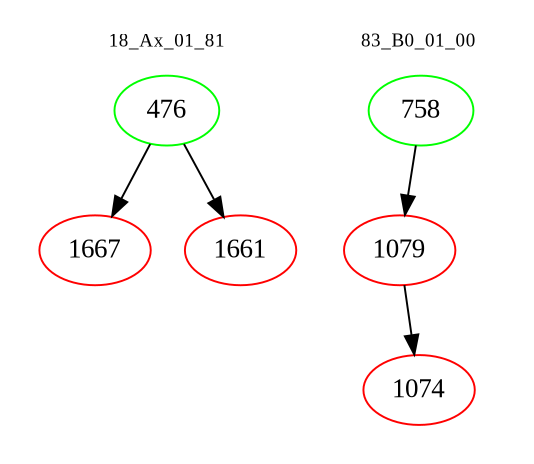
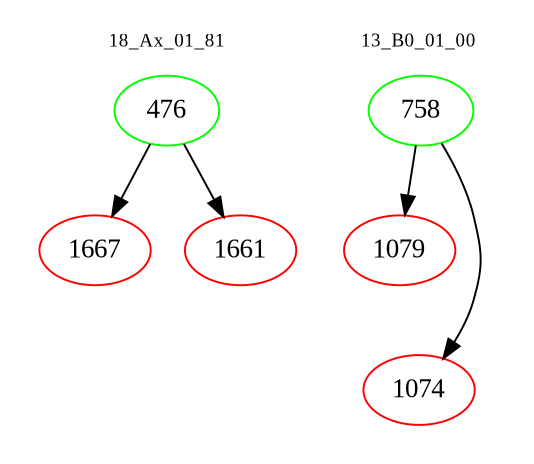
(419, 42) -> (419, 42)
(408, 310) -> (479, 242)
